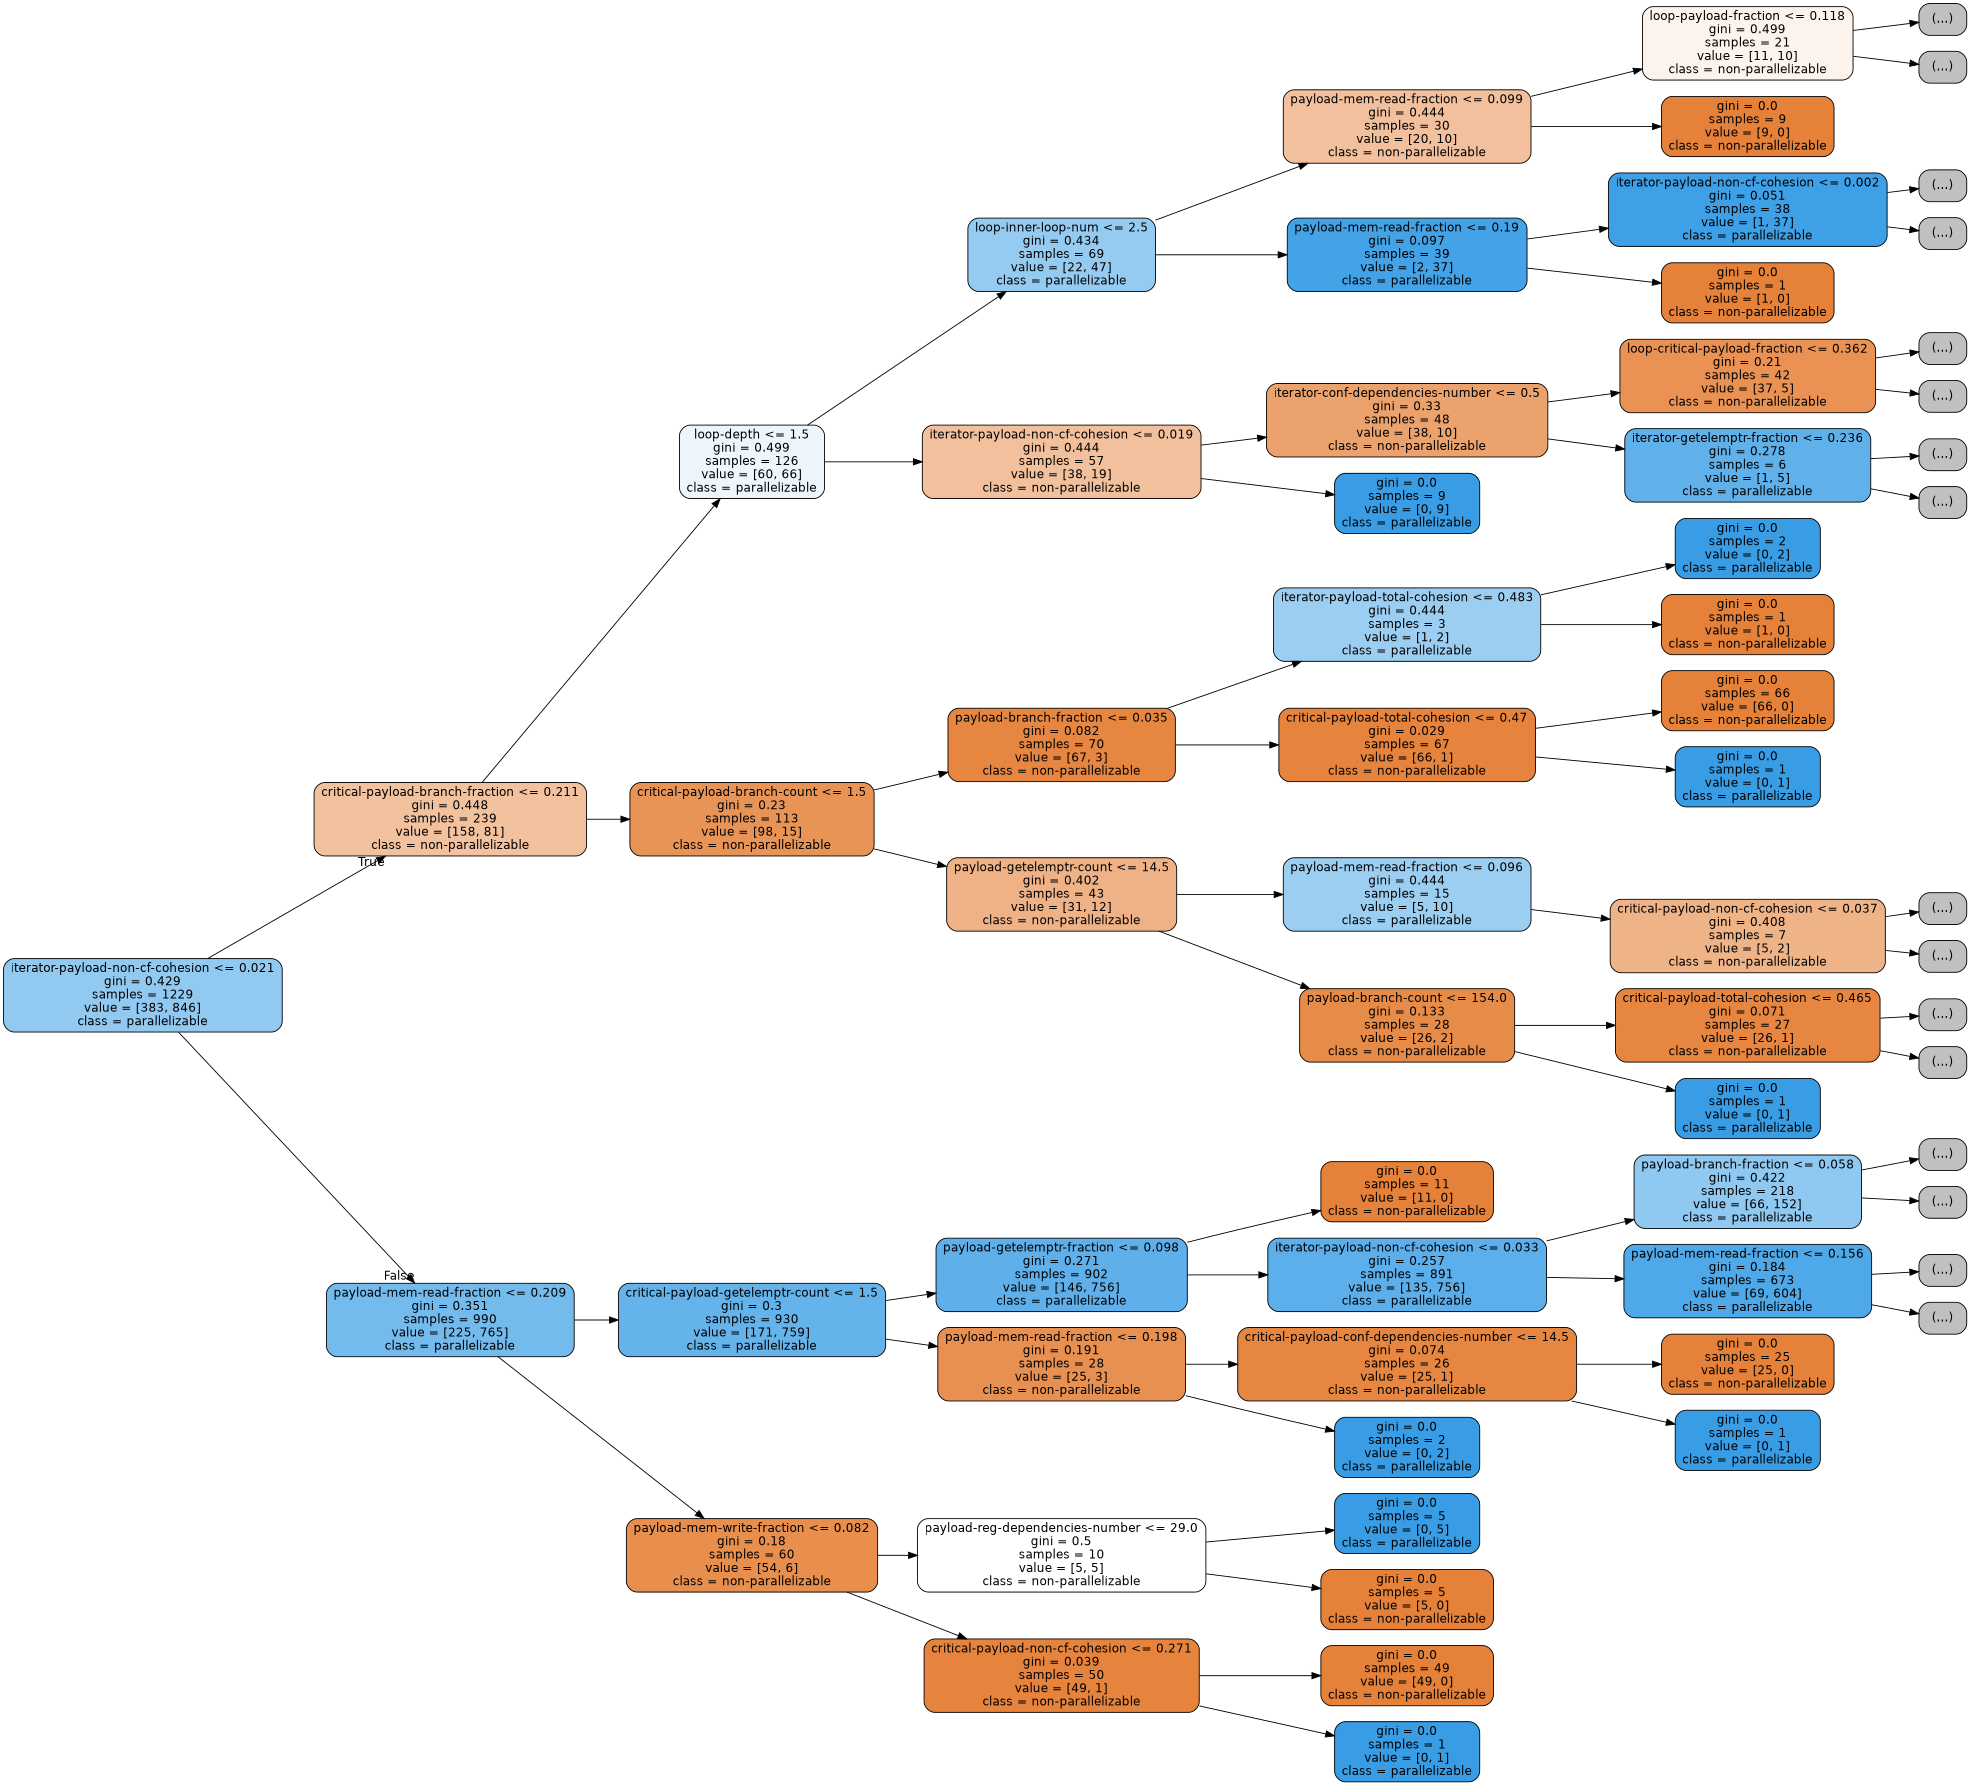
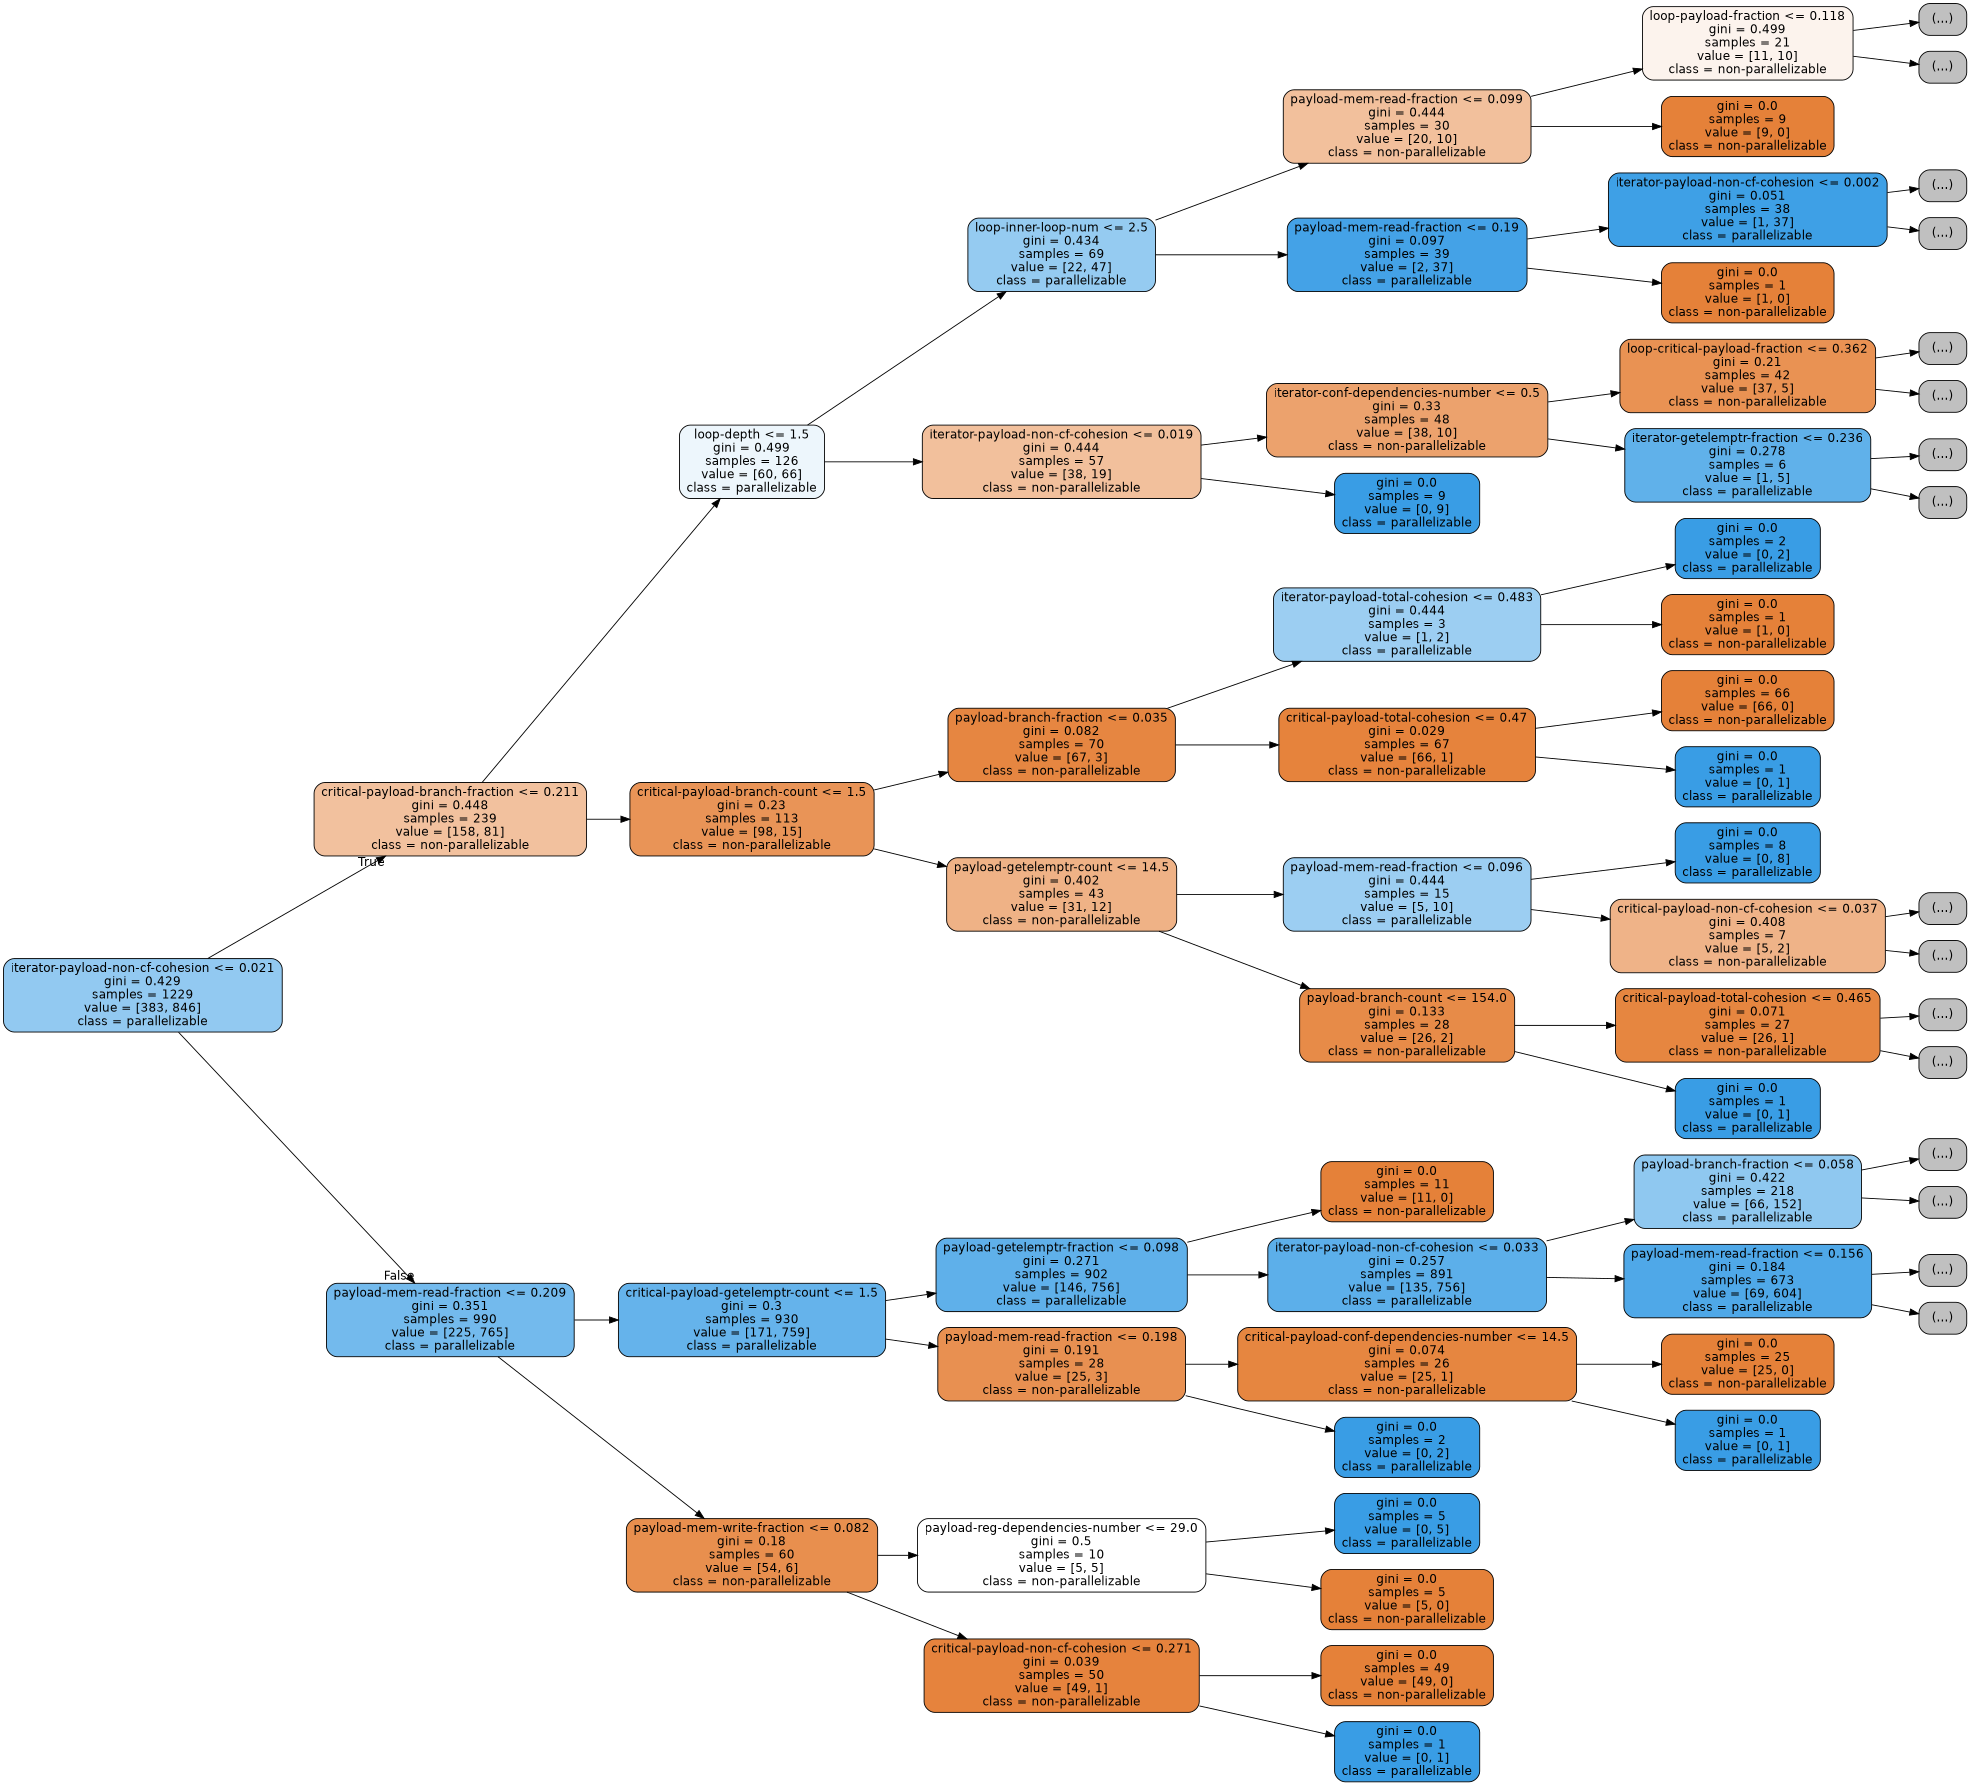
none -> (1748, 853)
